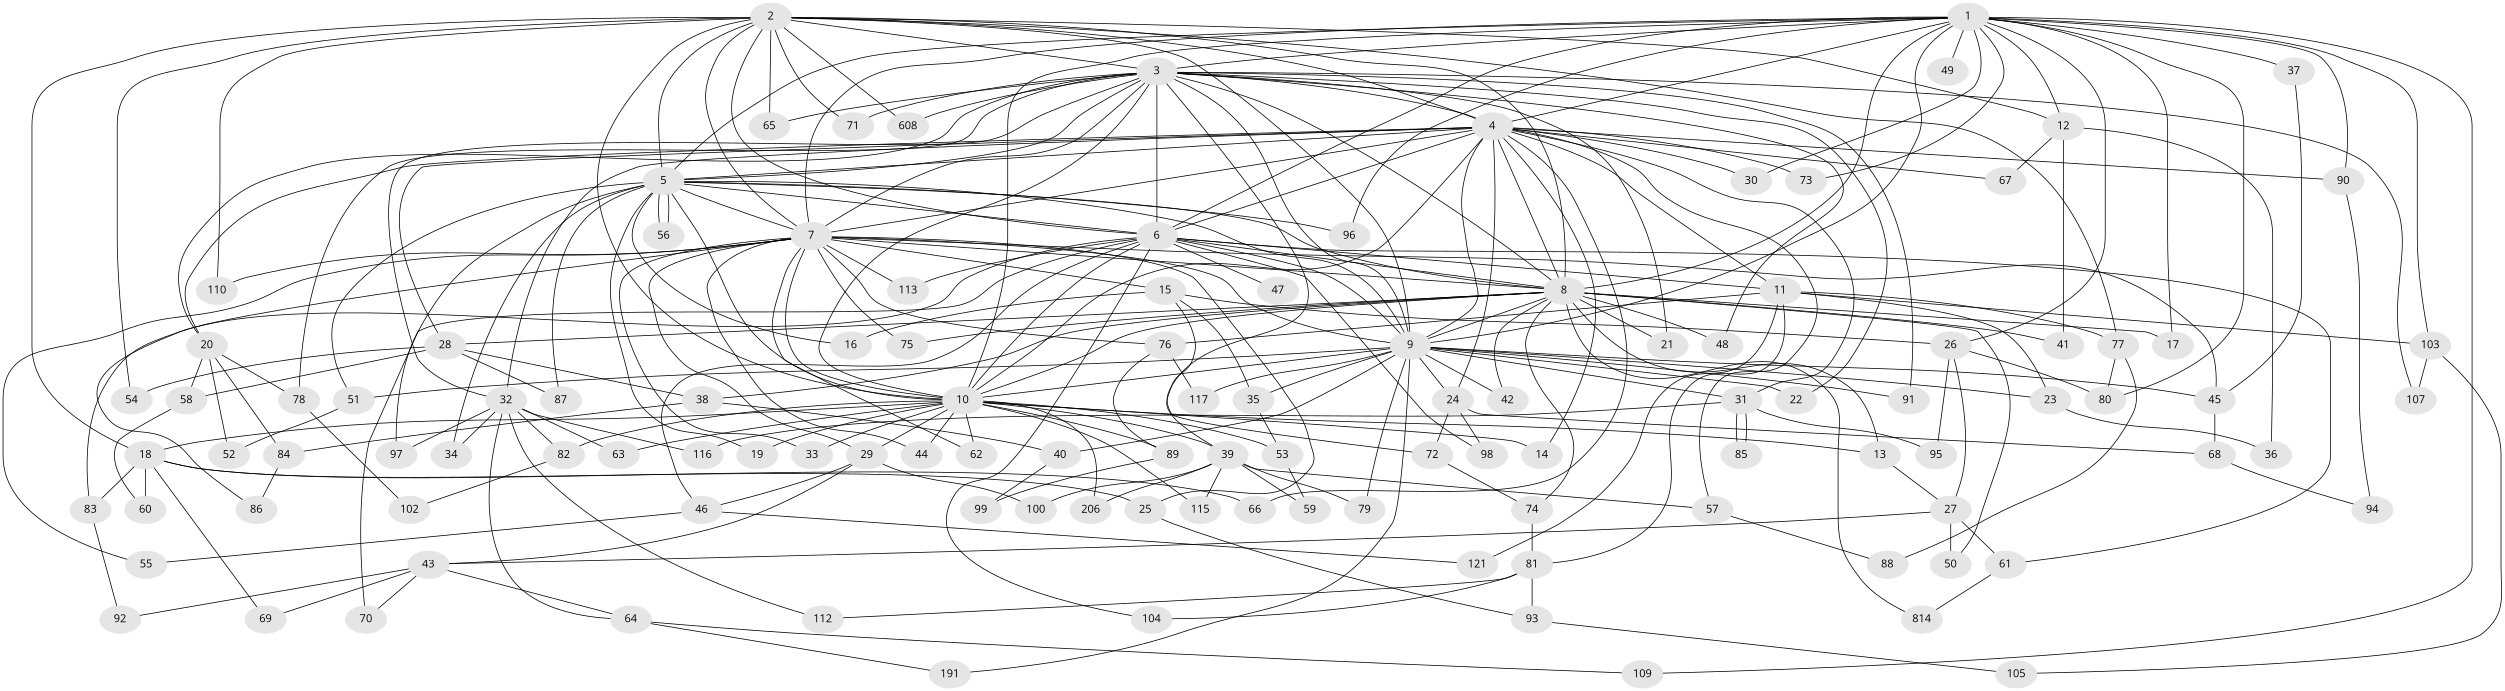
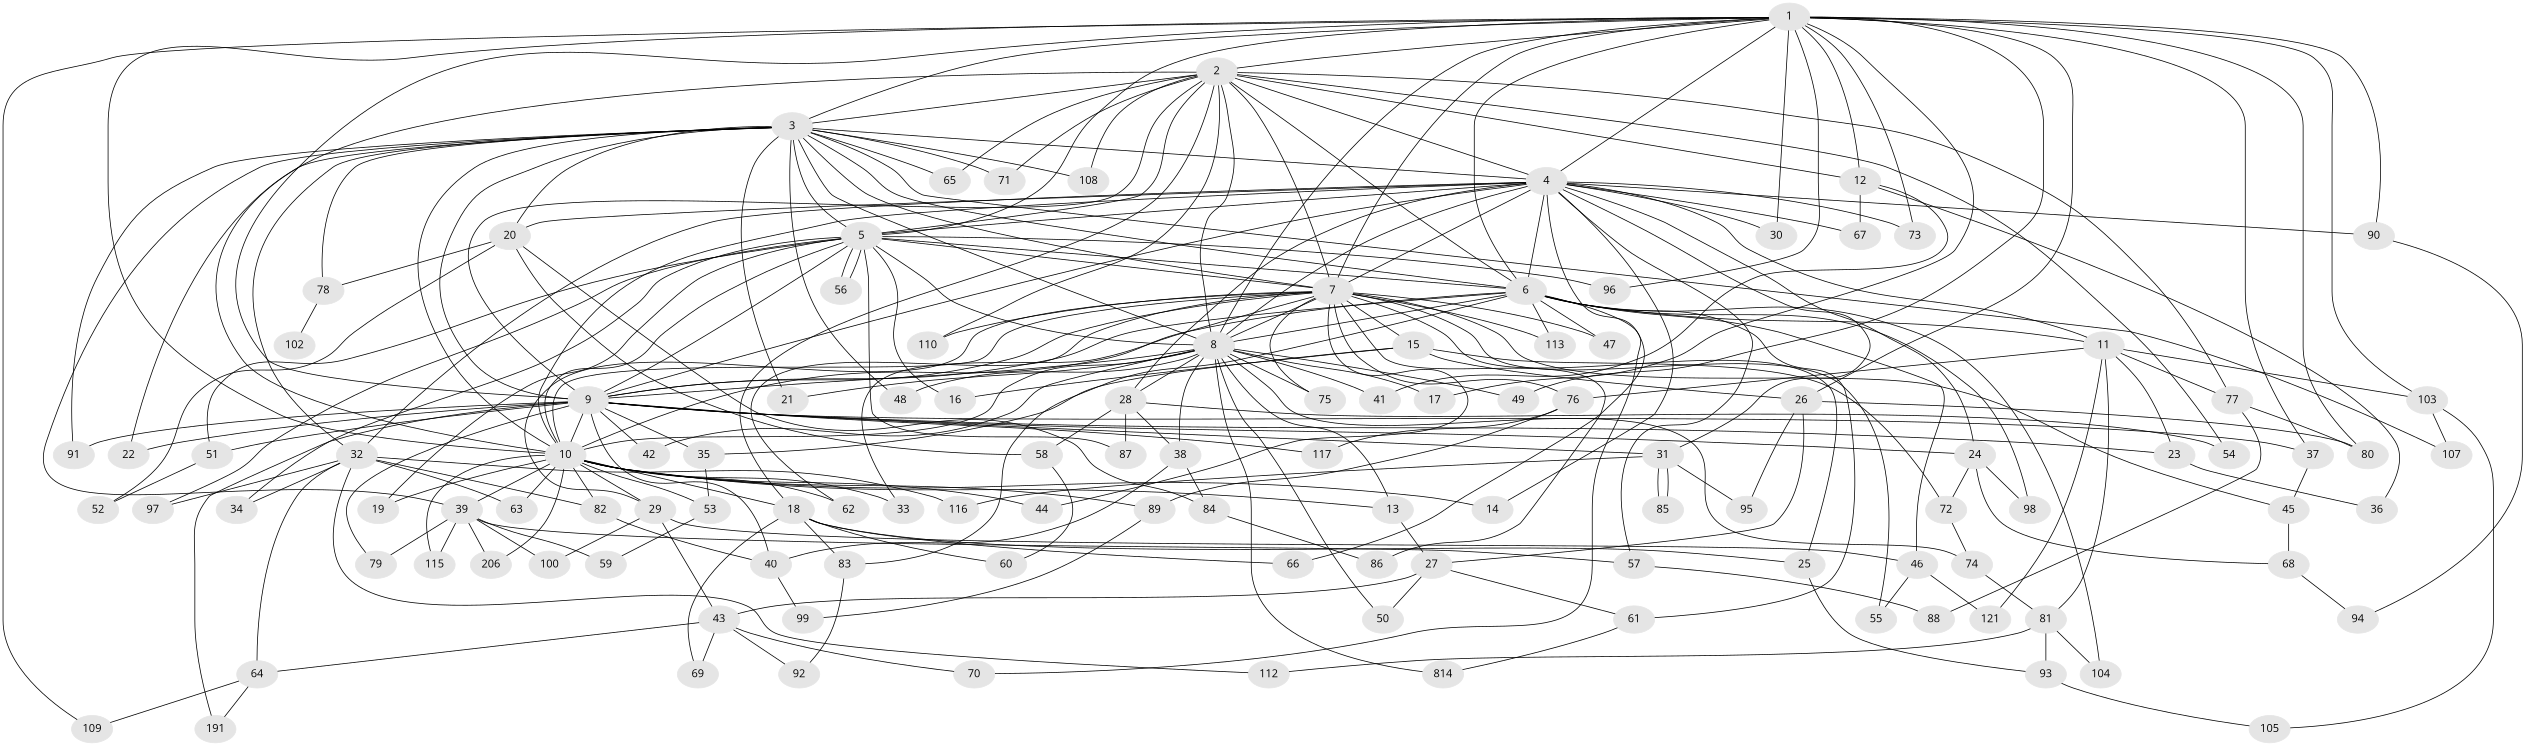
none -> (1503, 41)
(908, 126) -> (1088, 181)
none -> (1481, 309)
(1833, 367) -> (1199, 419)
none -> (1367, 370)
(484, 484) -> (690, 544)
